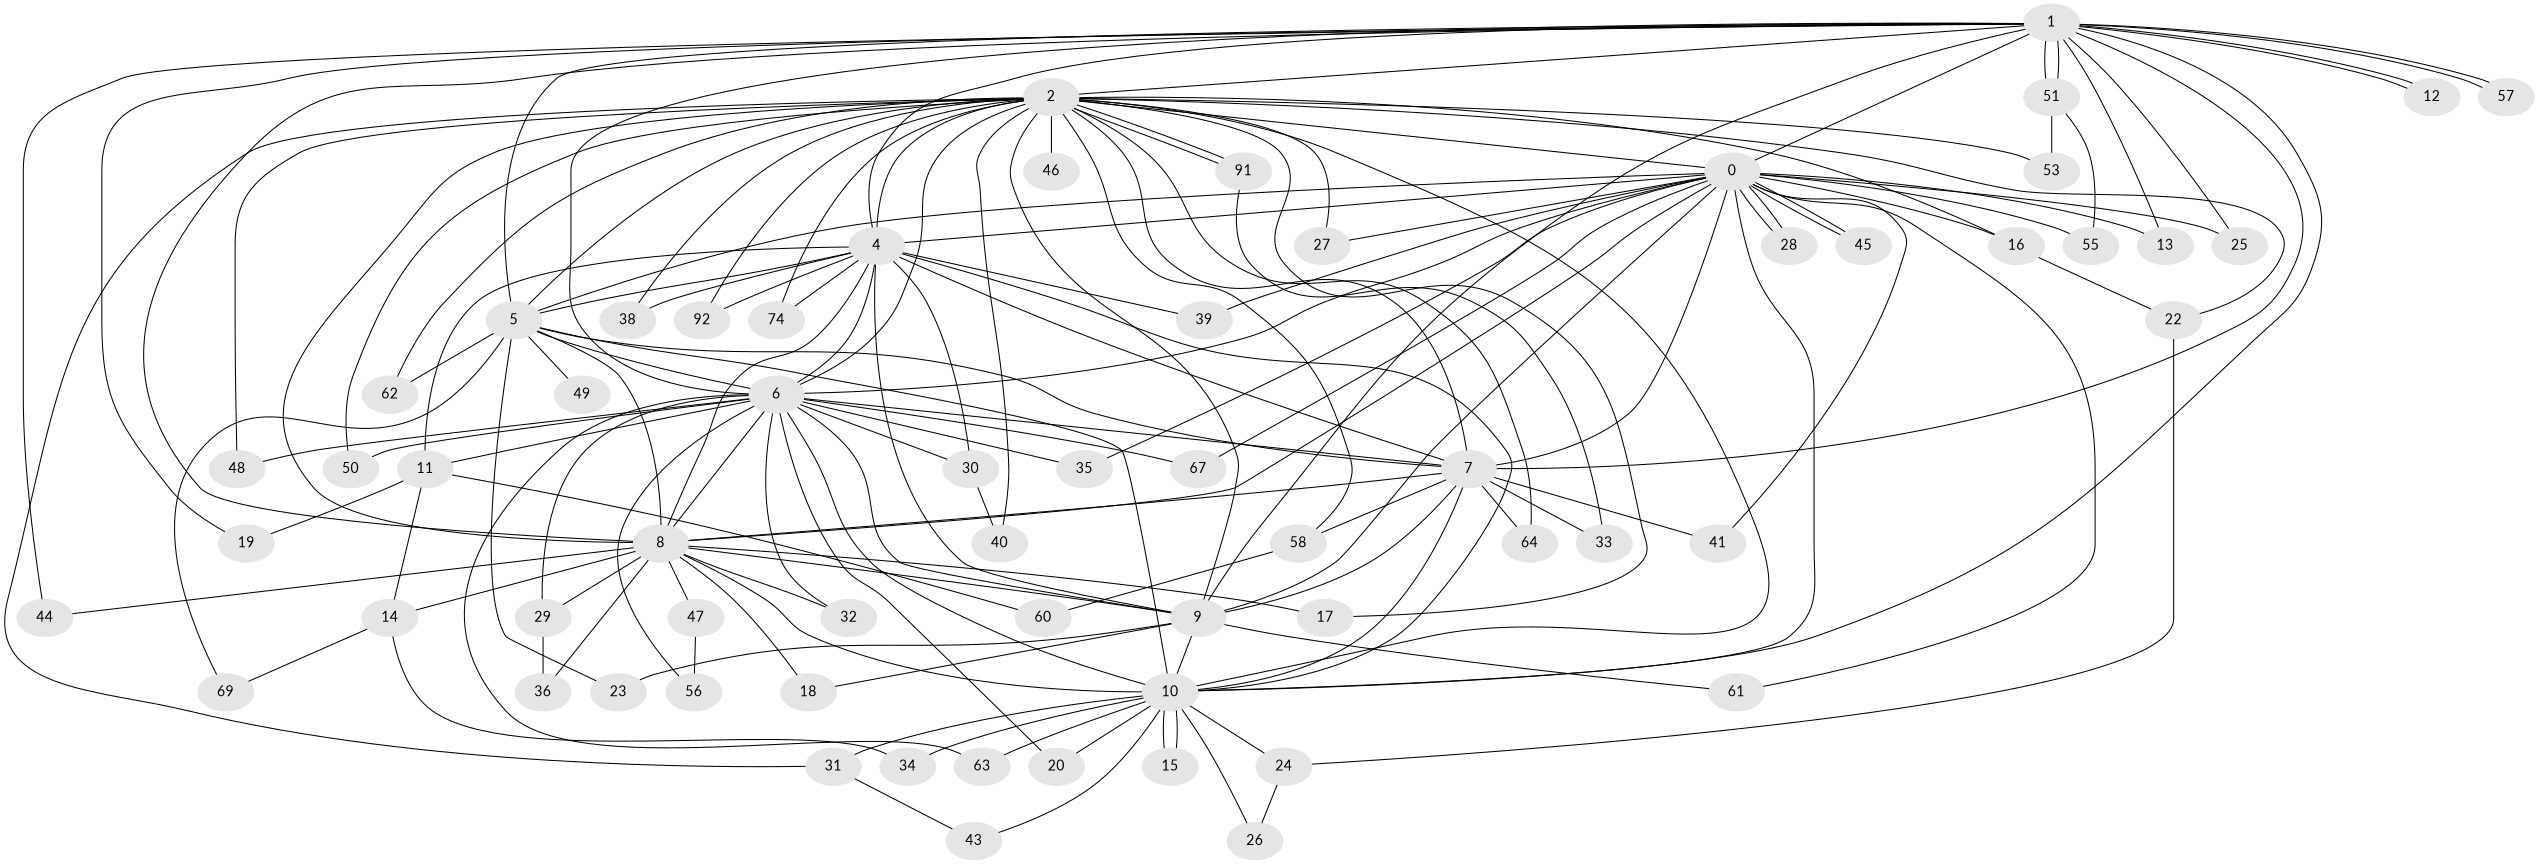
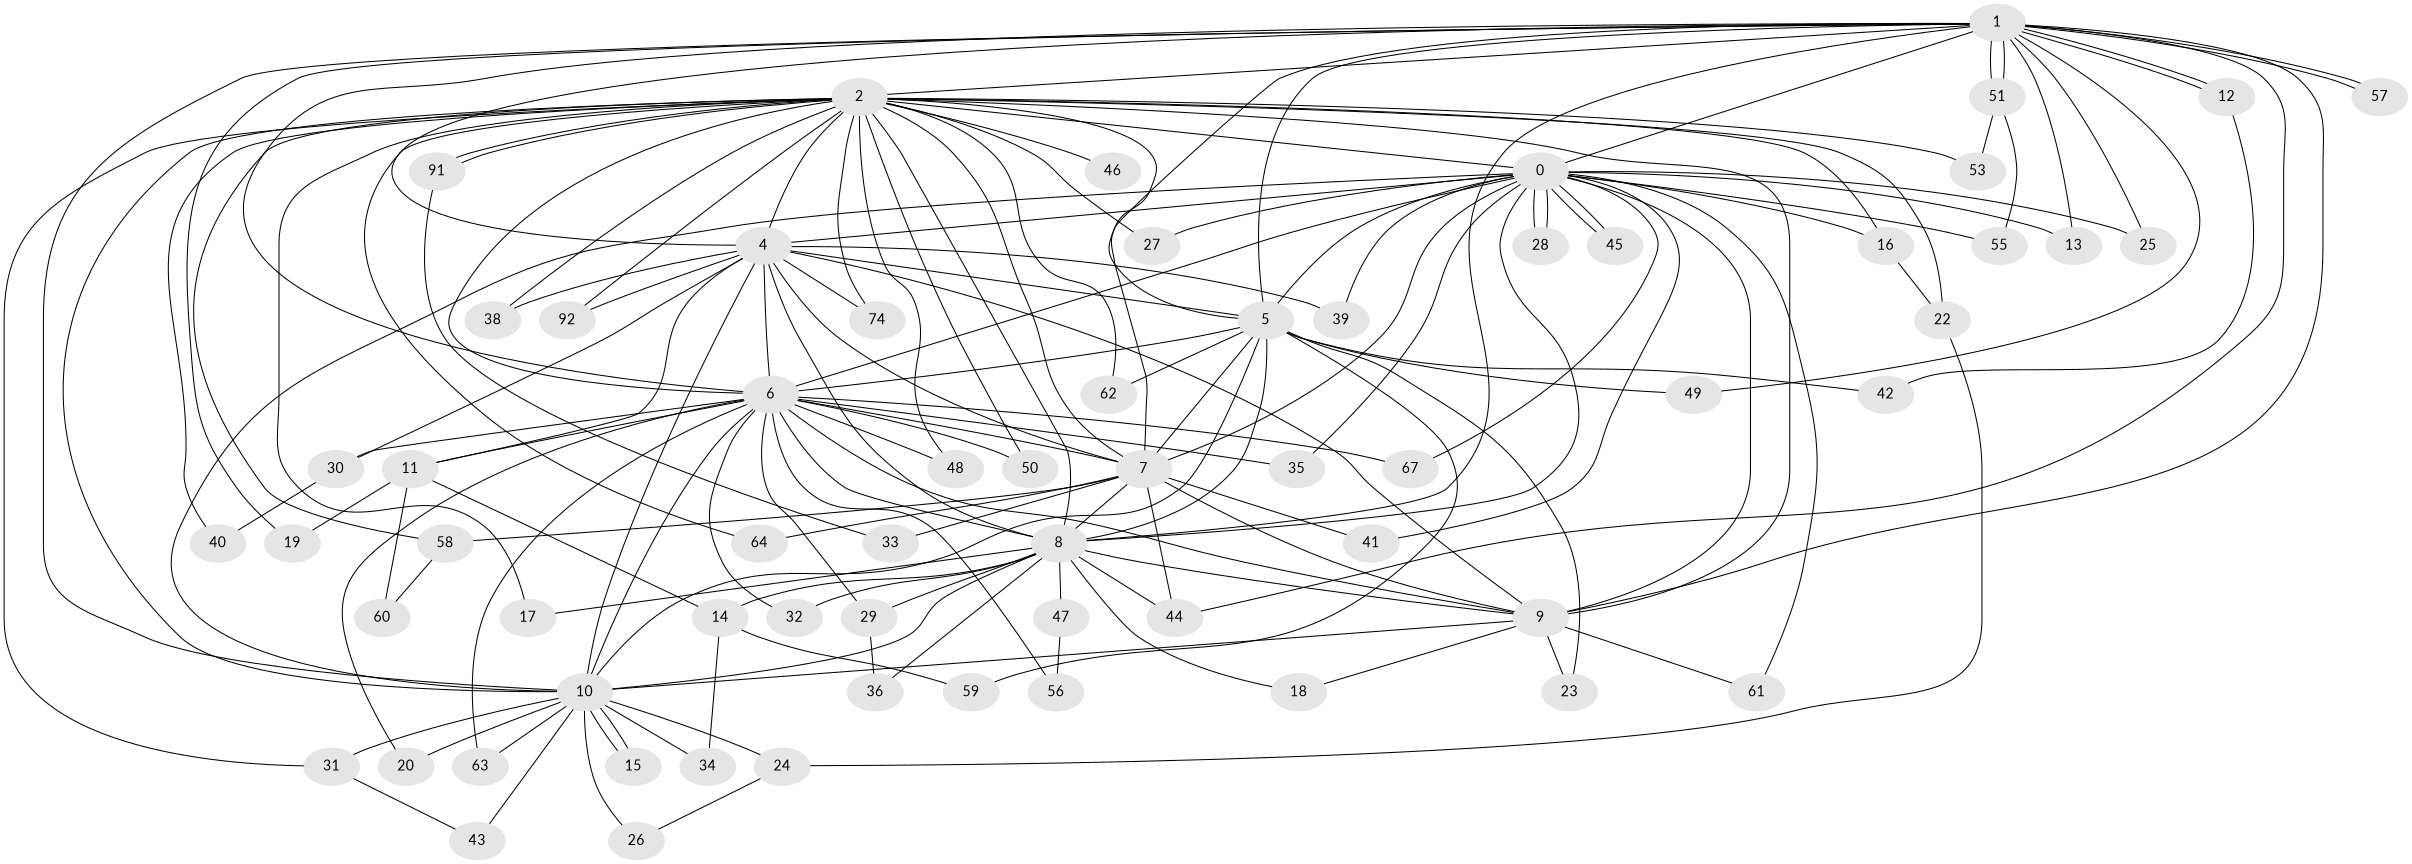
none -> (2113, 311)
none -> (1886, 395)
(1365, 634) -> (1161, 549)
(226, 692) -> (971, 692)
